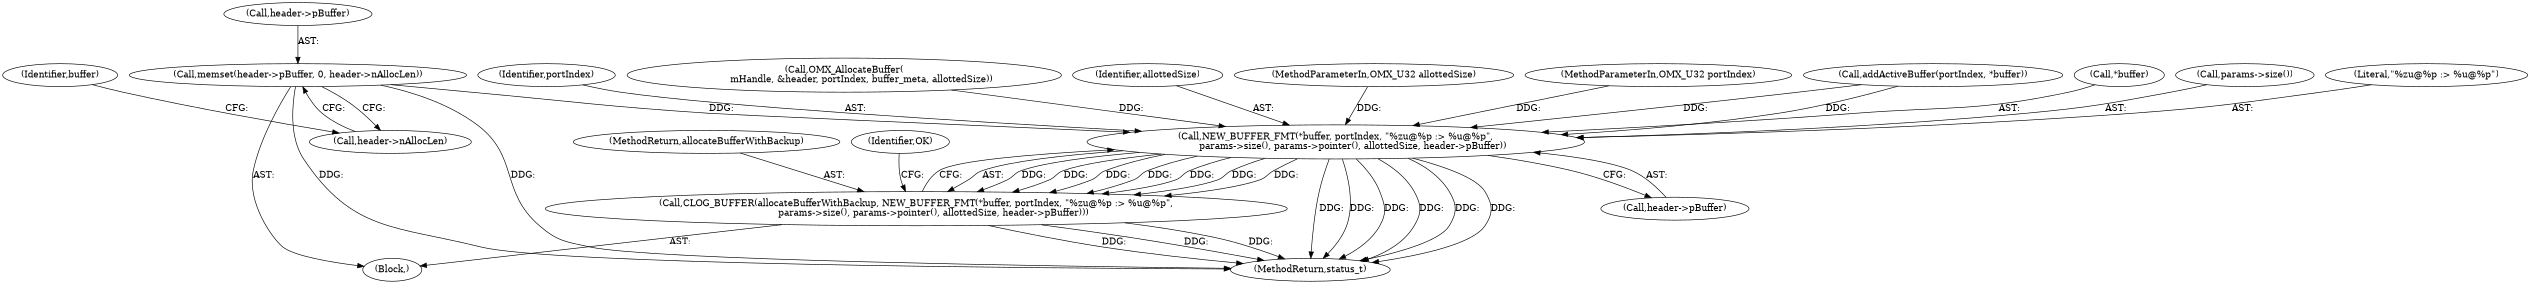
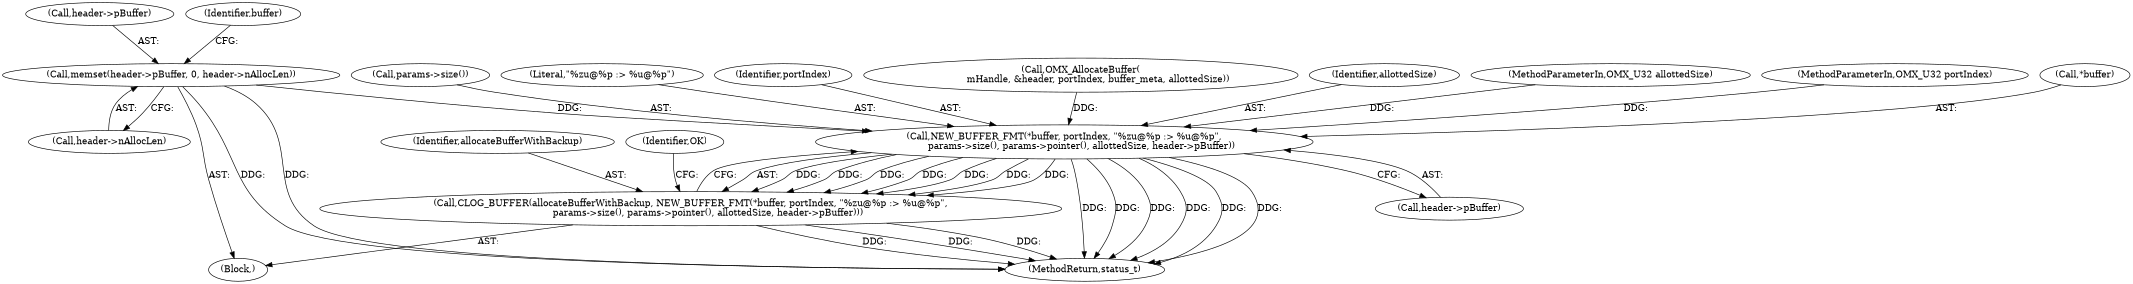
(1933, 75) -> none
(335, 109) -> (128, 109)
(212, 110) -> (210, 42)
(707, 142) -> (498, 142)
